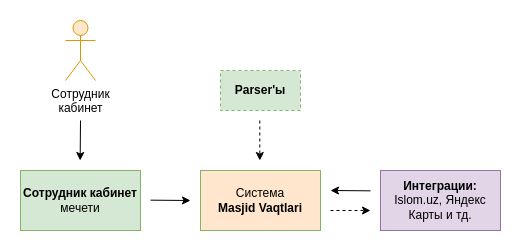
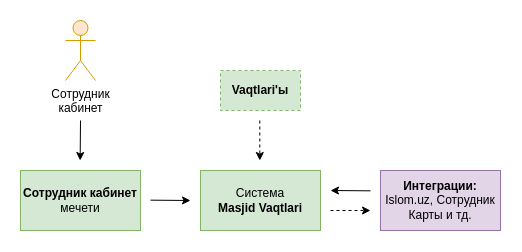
(261, 91) -> (261, 91)
(261, 201) -> (261, 201)
(441, 201) -> (441, 201)
